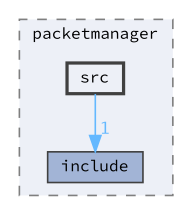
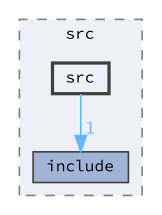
(96, 35) -> (81, 35)
